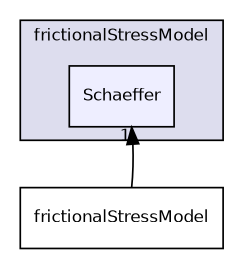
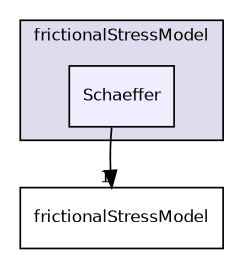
(133, 166) -> (110, 151)
